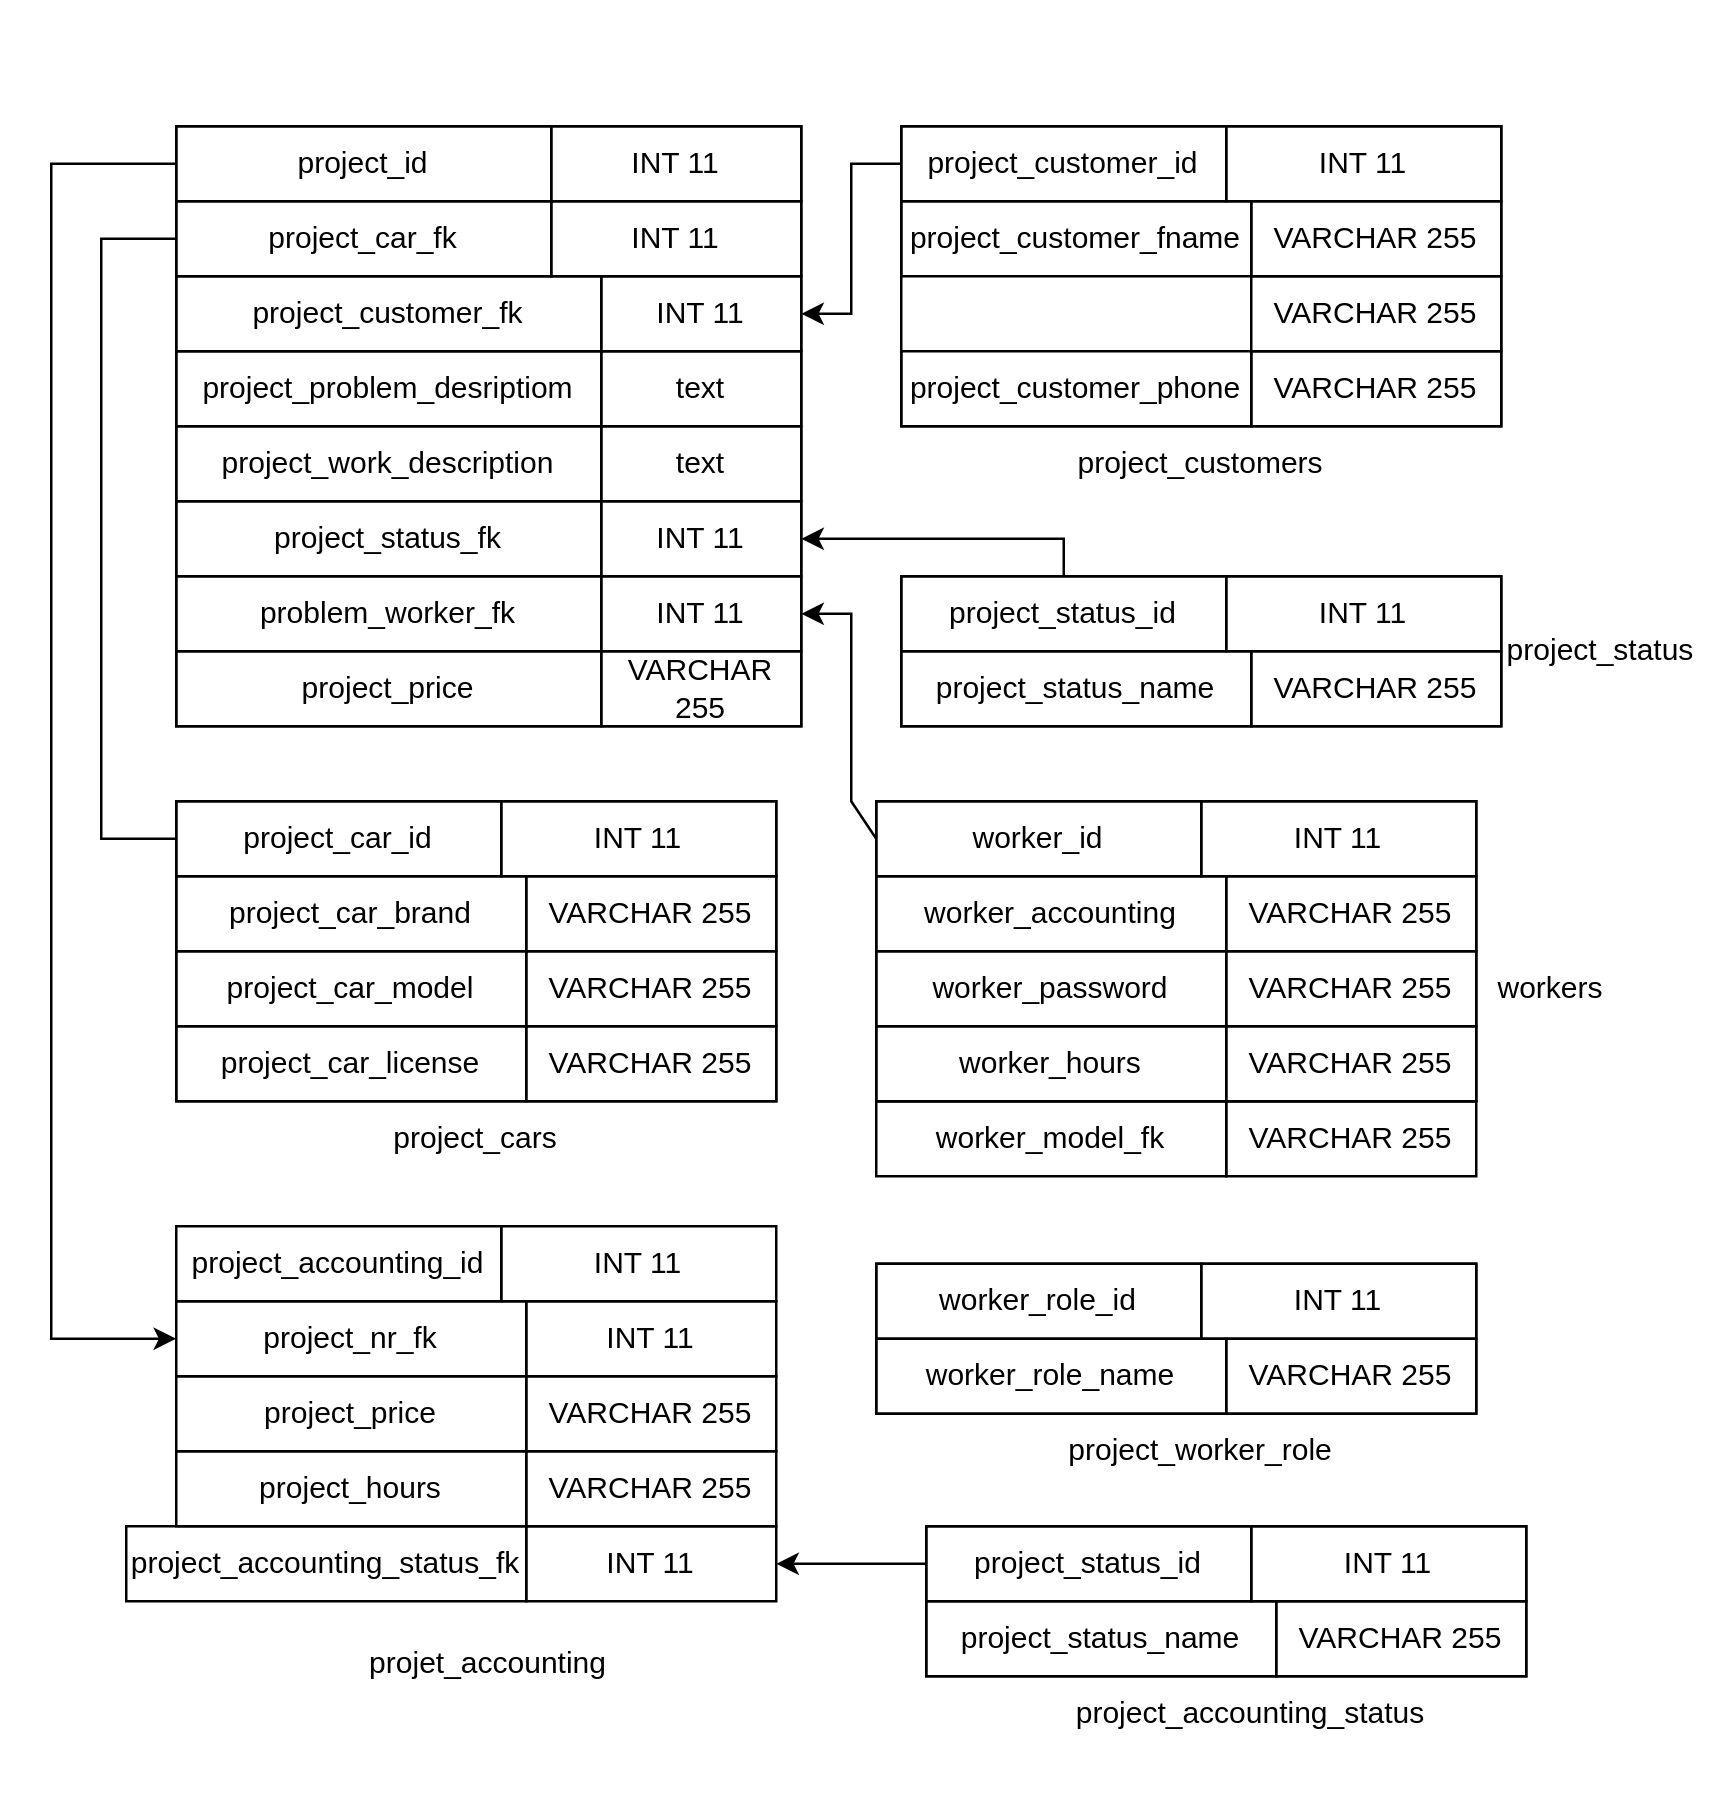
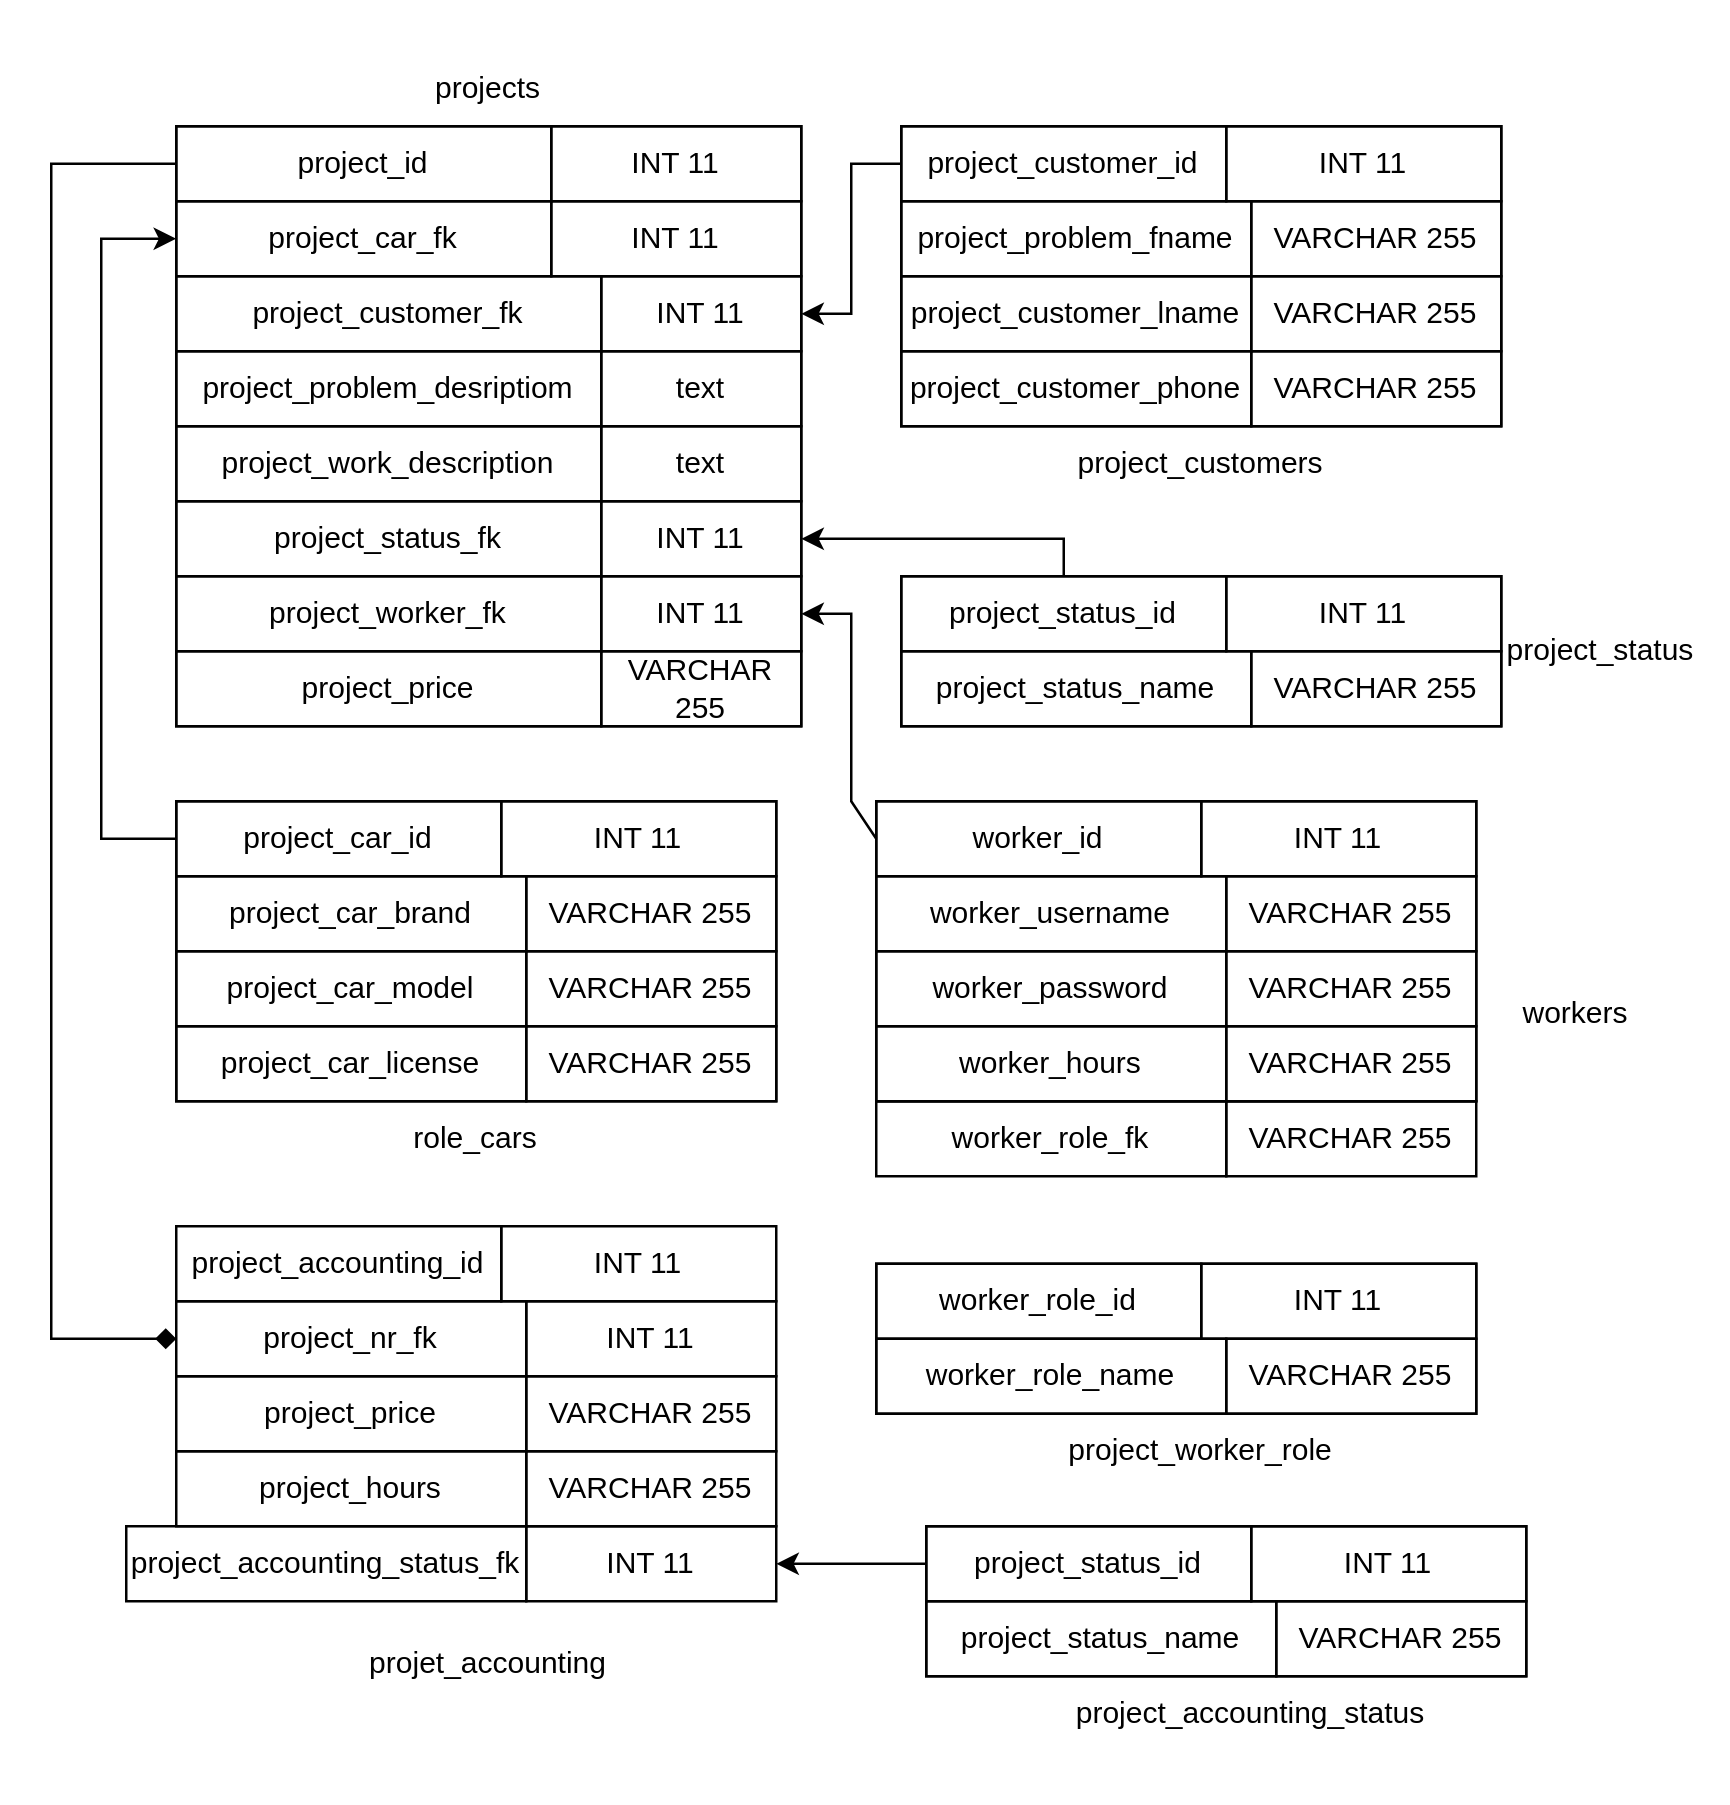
none -> (489, 89)
(165, 239) -> (158, 239)
(1076, 239) -> (1076, 239)
none -> (1076, 314)
(389, 614) -> (389, 614)
(1051, 914) -> (1051, 914)
(1551, 989) -> (1576, 1014)
(476, 1139) -> (476, 1139)
(1051, 1139) -> (1051, 1139)
(157, 1339) -> (156, 1339)
